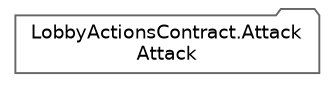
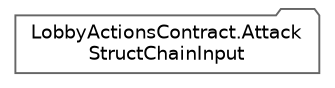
(167, 44) -> (167, 44)
